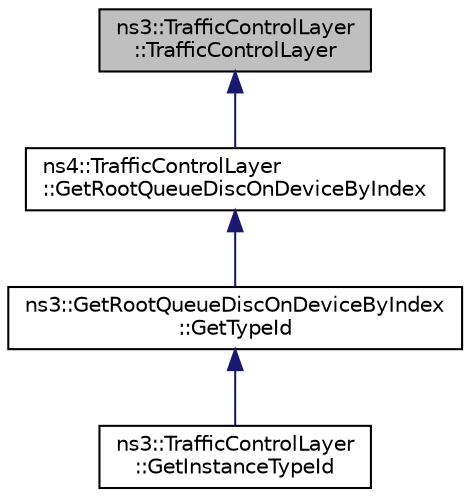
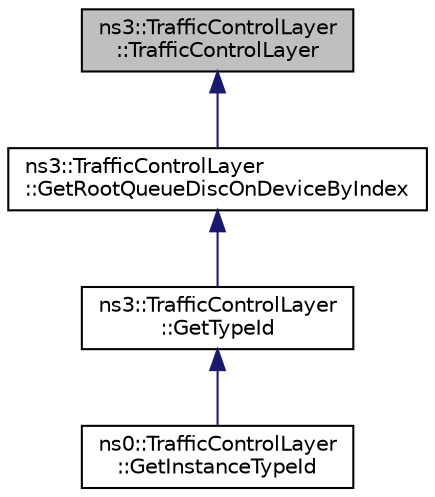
(235, 179) -> (218, 179)
(235, 318) -> (218, 318)
(235, 457) -> (218, 457)
